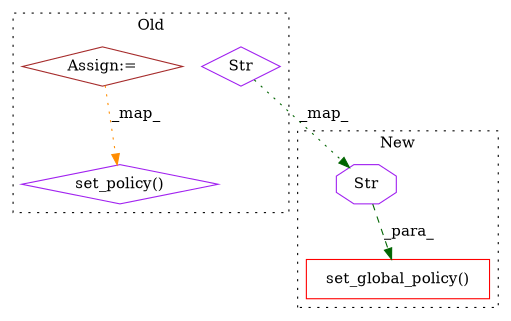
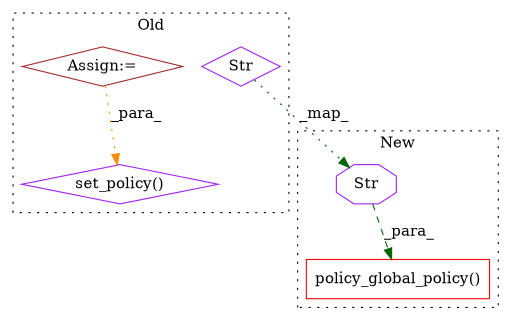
(136, 114) -> (136, 114)
(398, 279) -> (398, 279)
